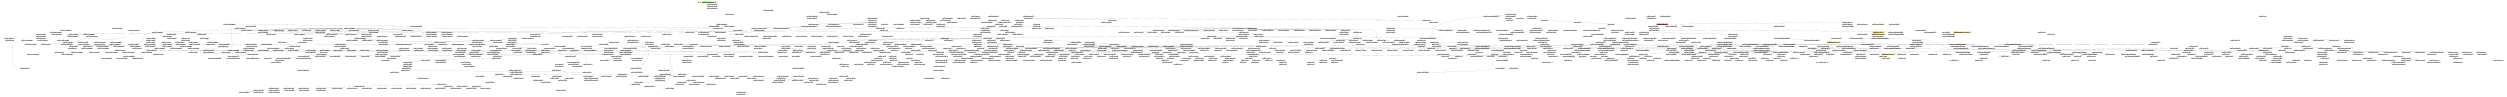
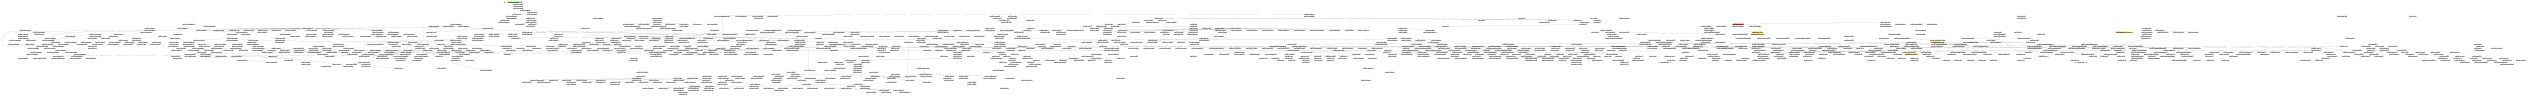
none -> (846, 76)
